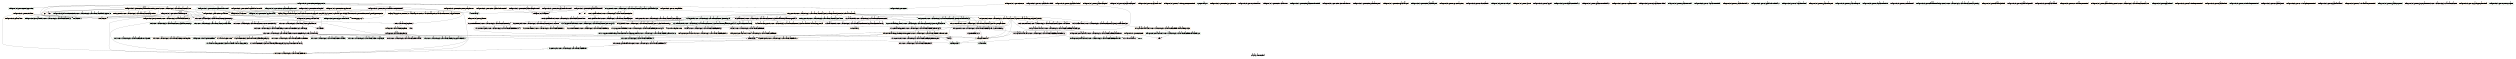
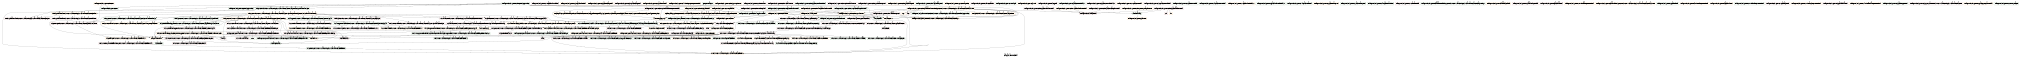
(279, 16) -> (863, 16)
none -> (314, 39)
